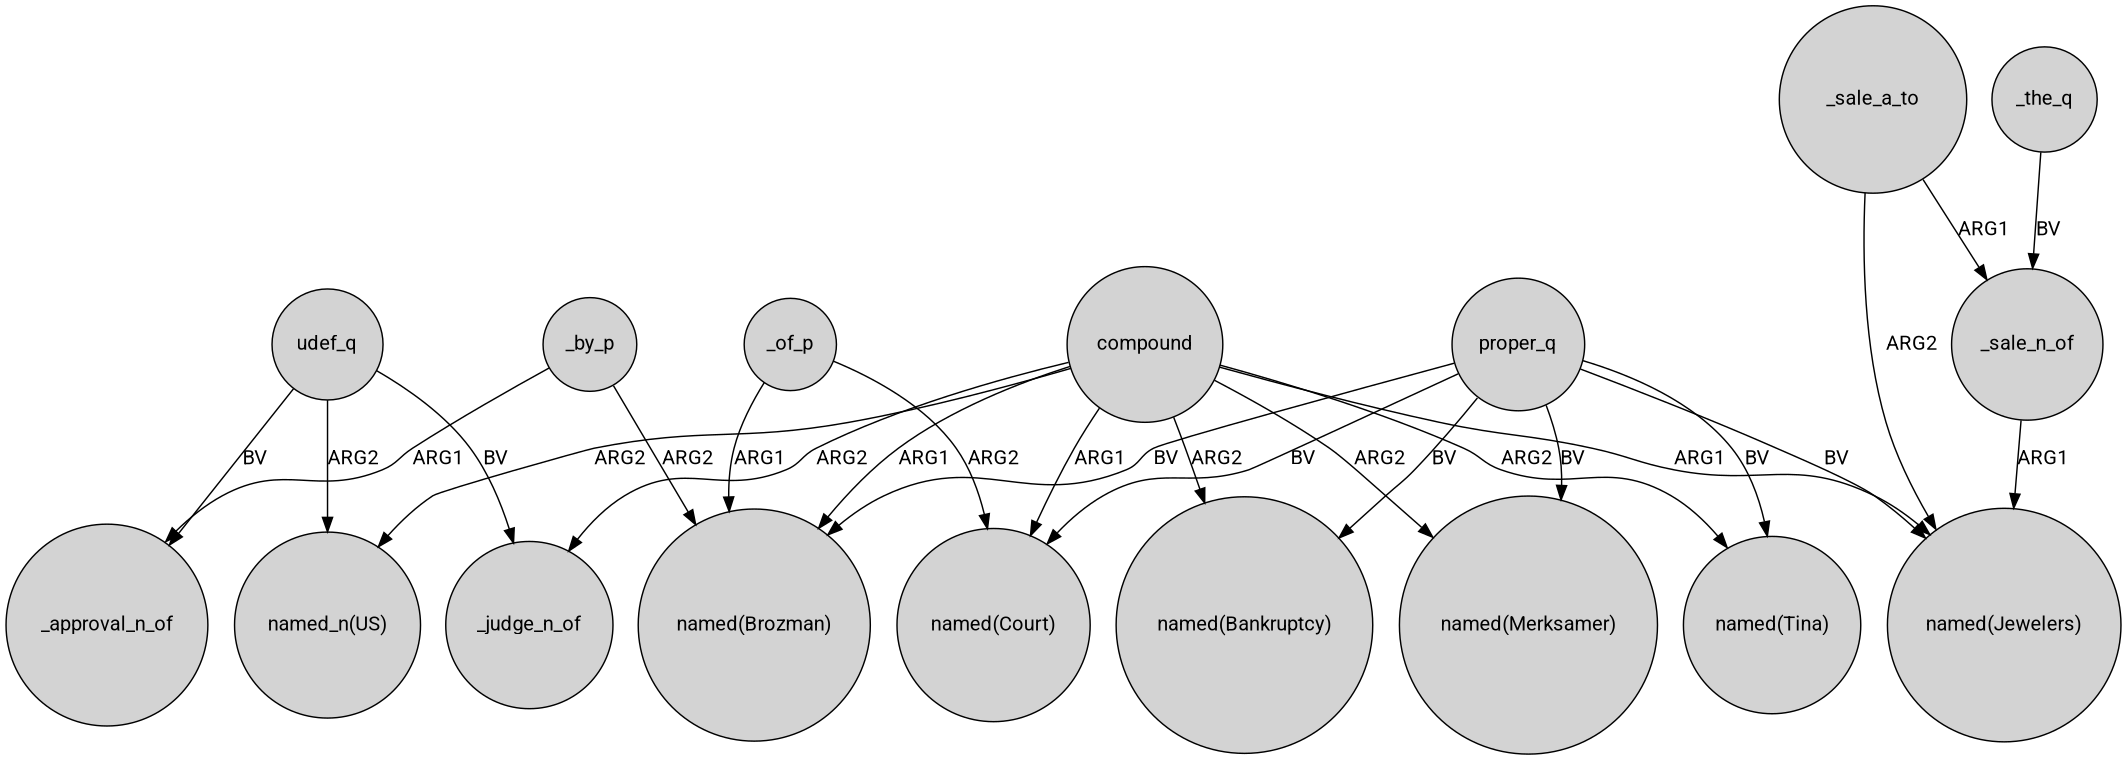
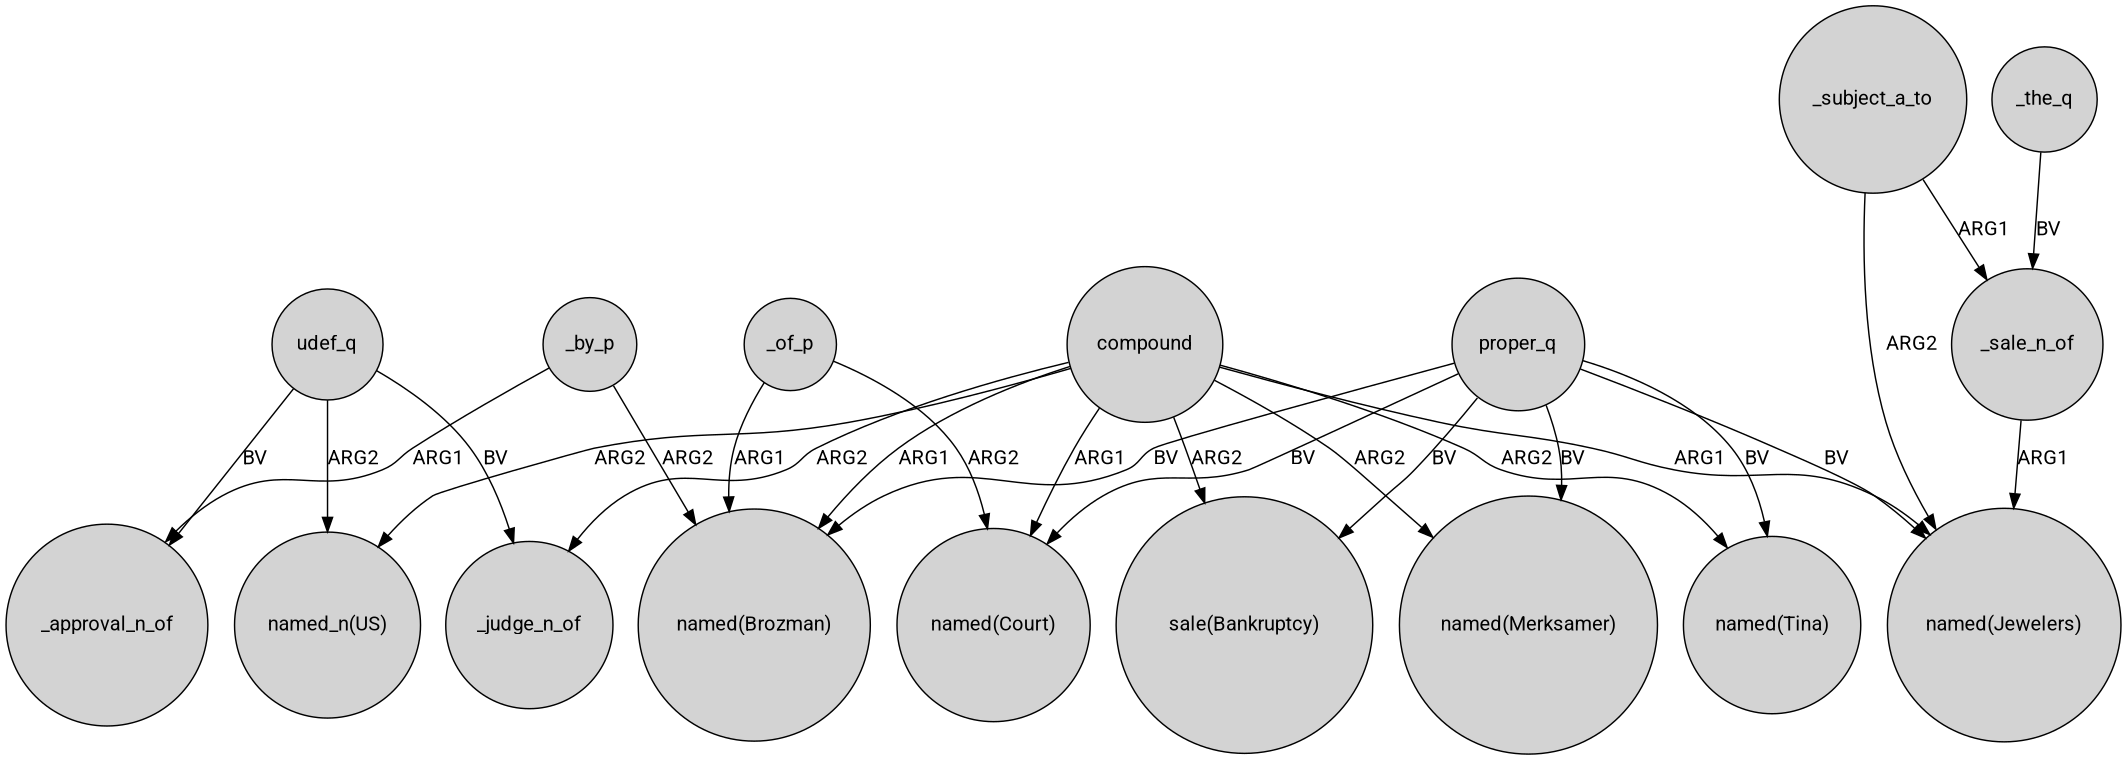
(1873, 99) -> (1873, 99)
(1244, 625) -> (1244, 625)
